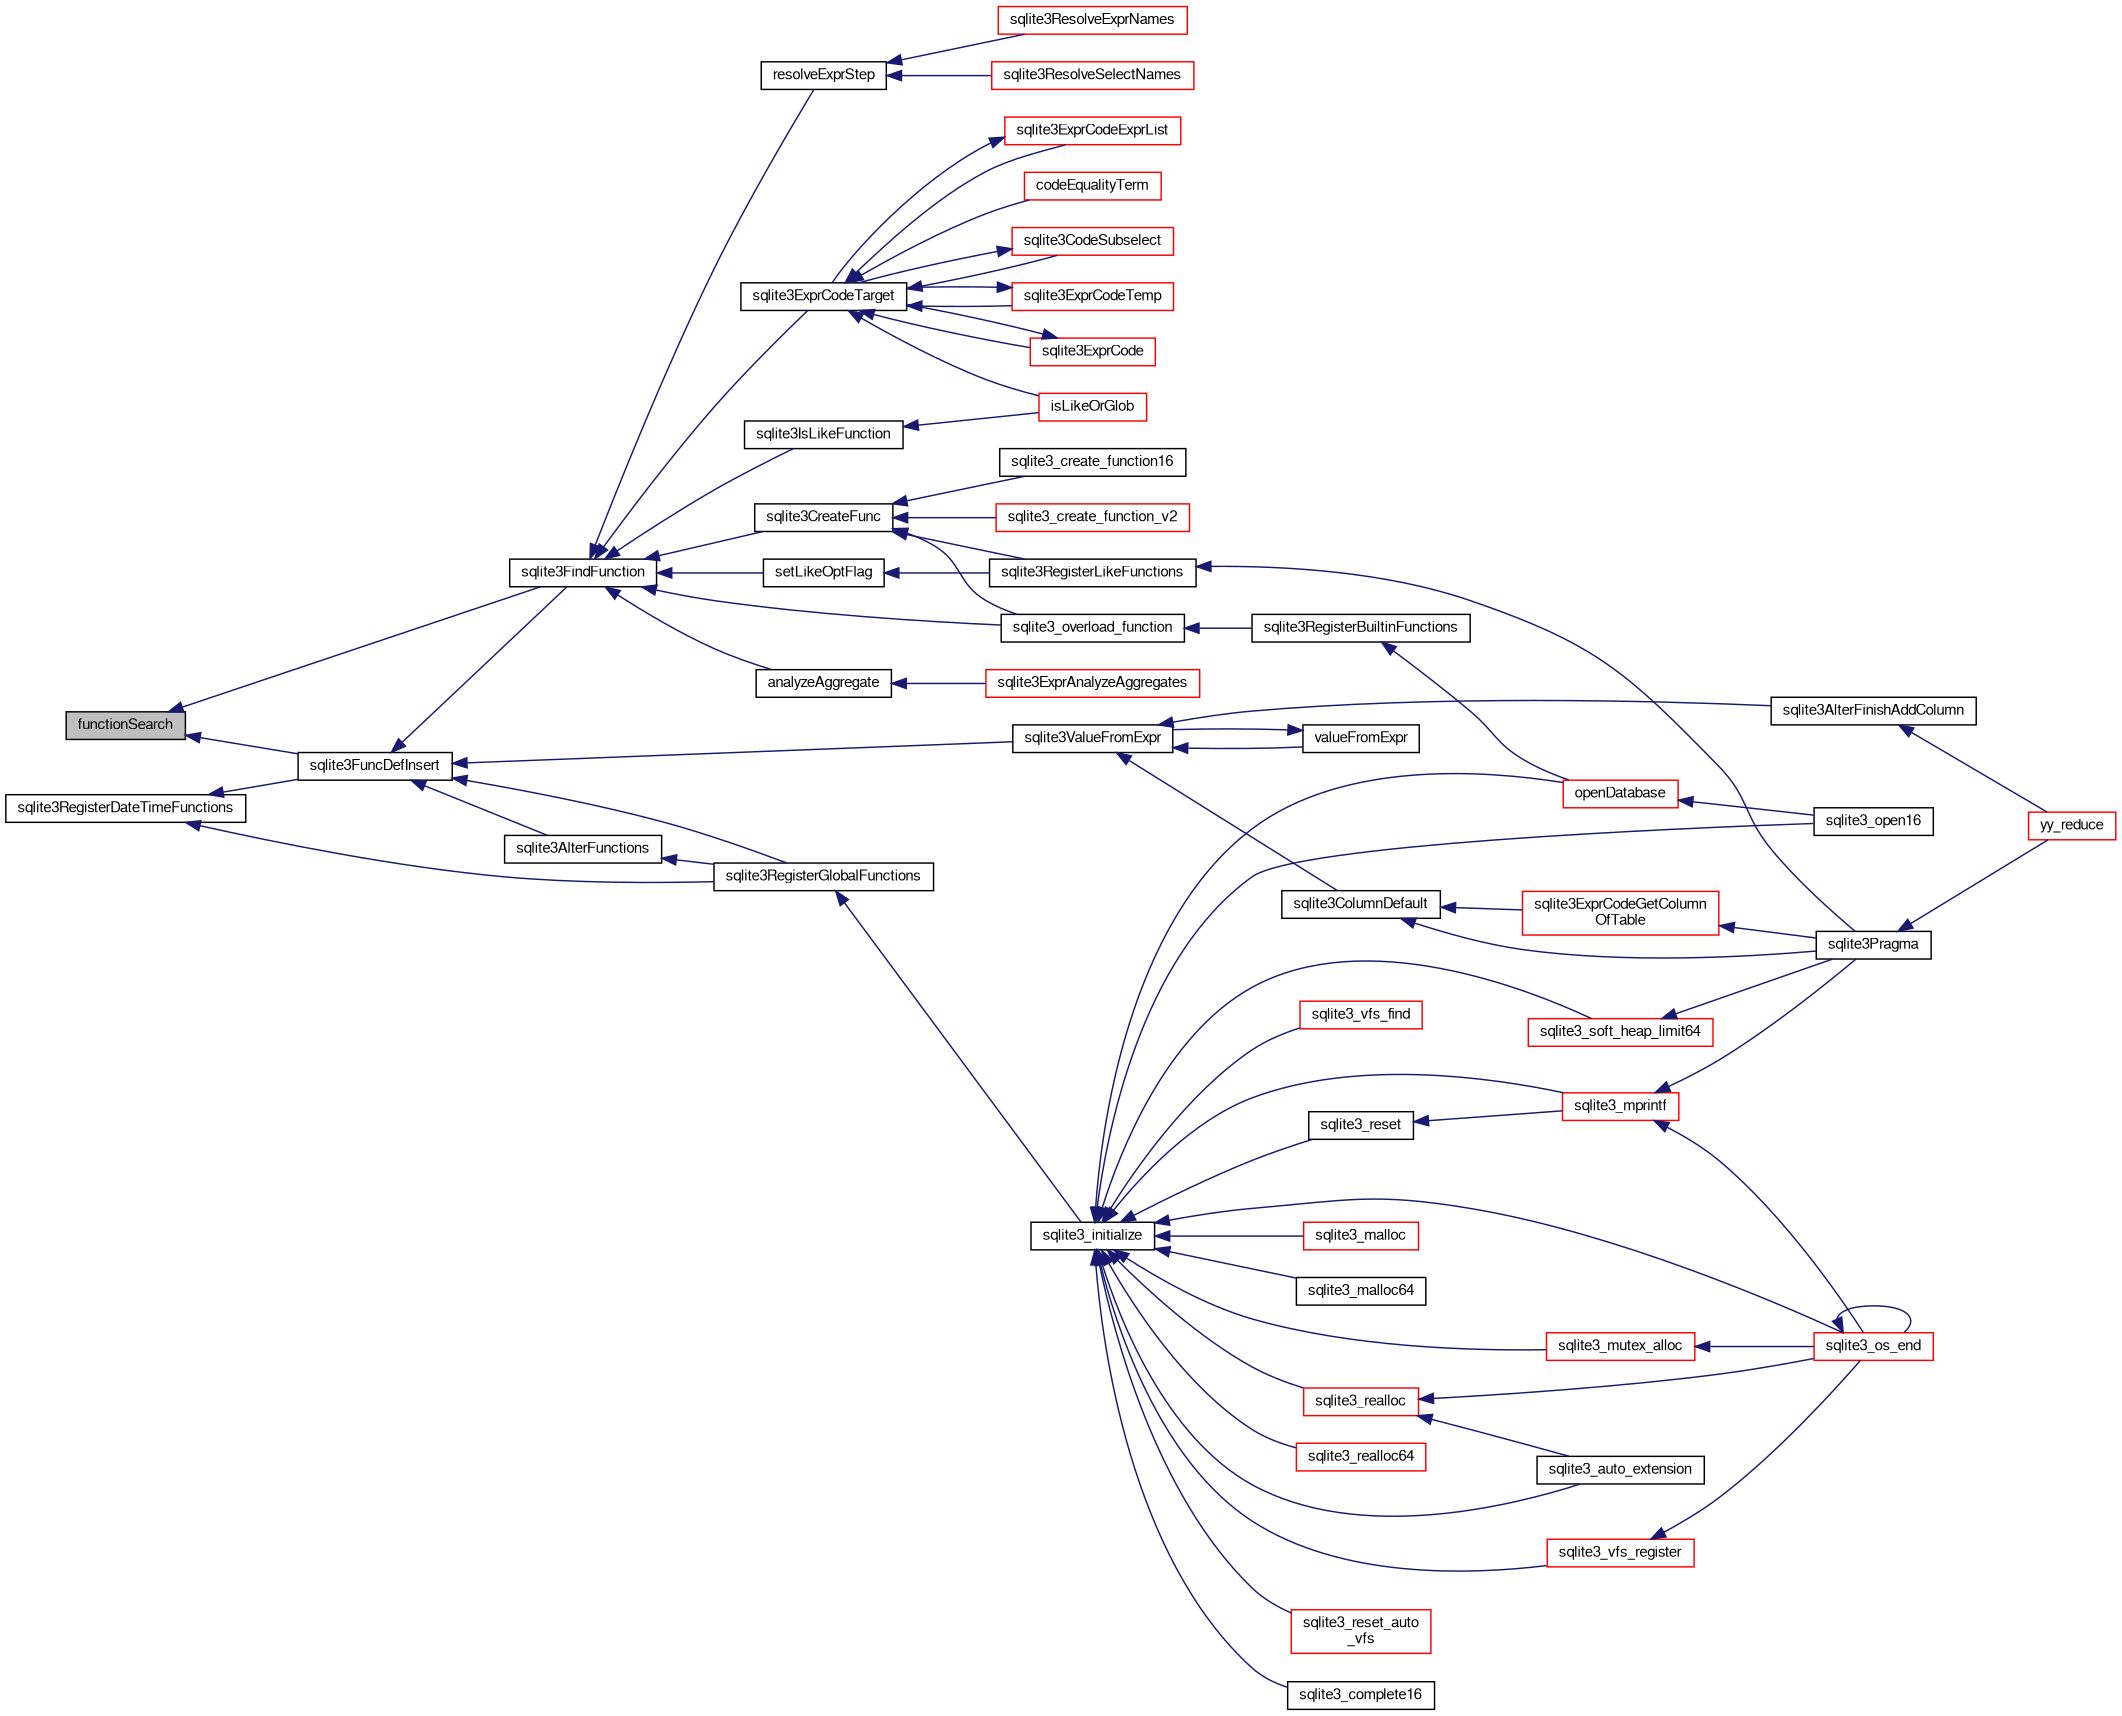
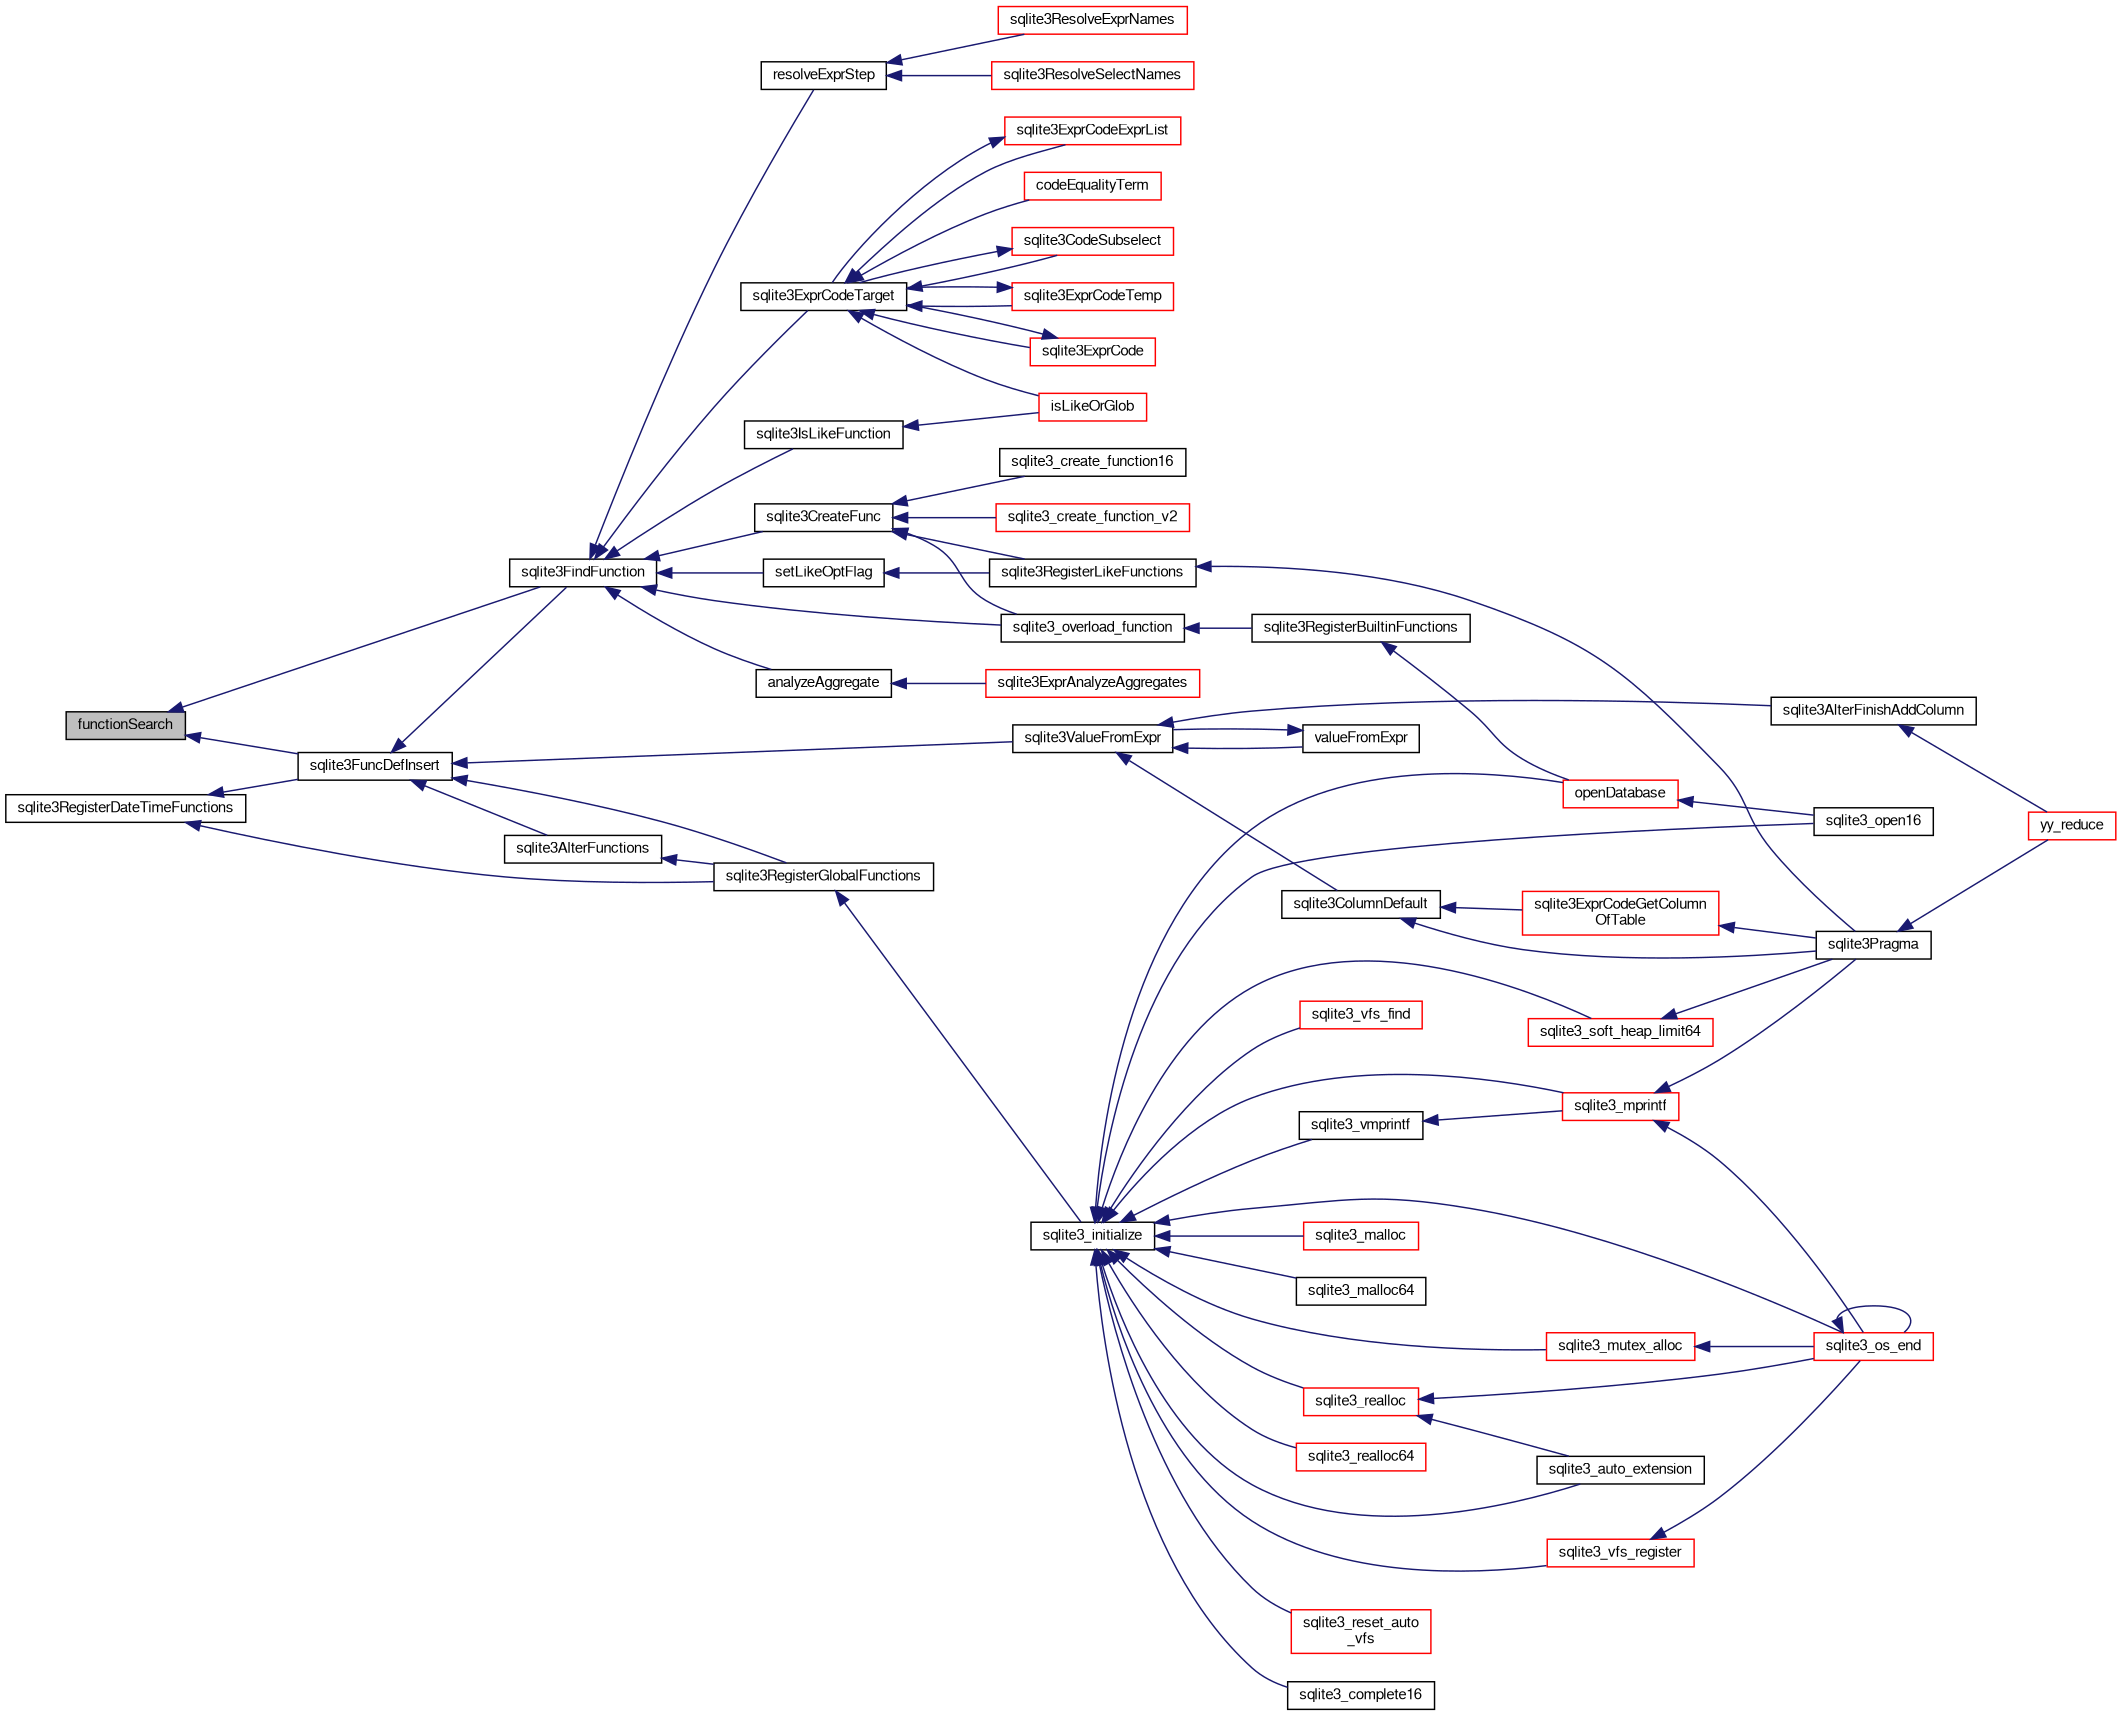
(1361, 1126) -> (1361, 1126)
